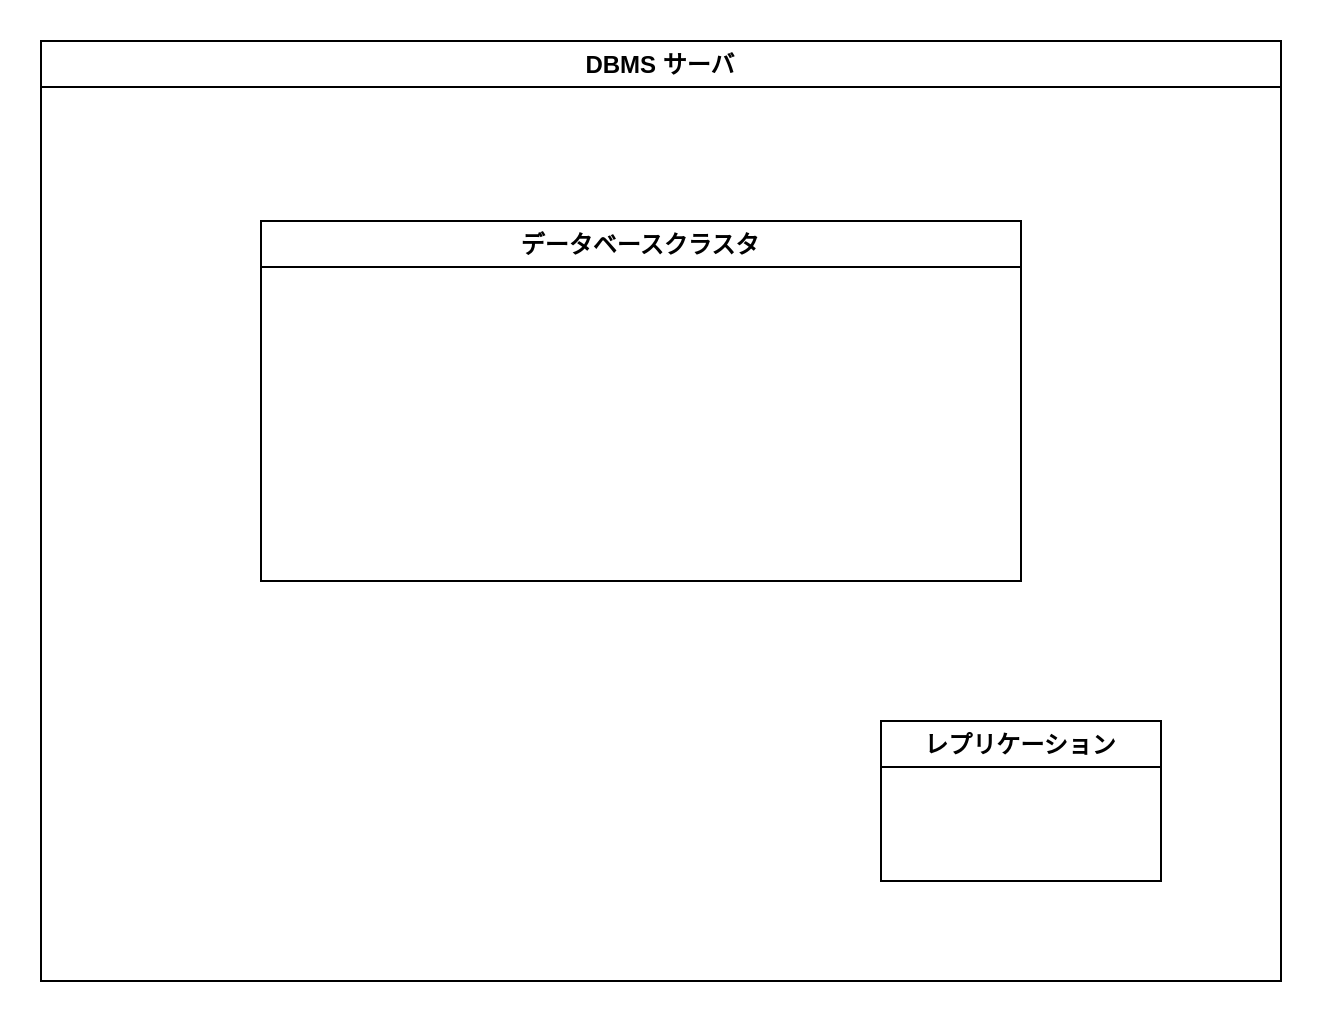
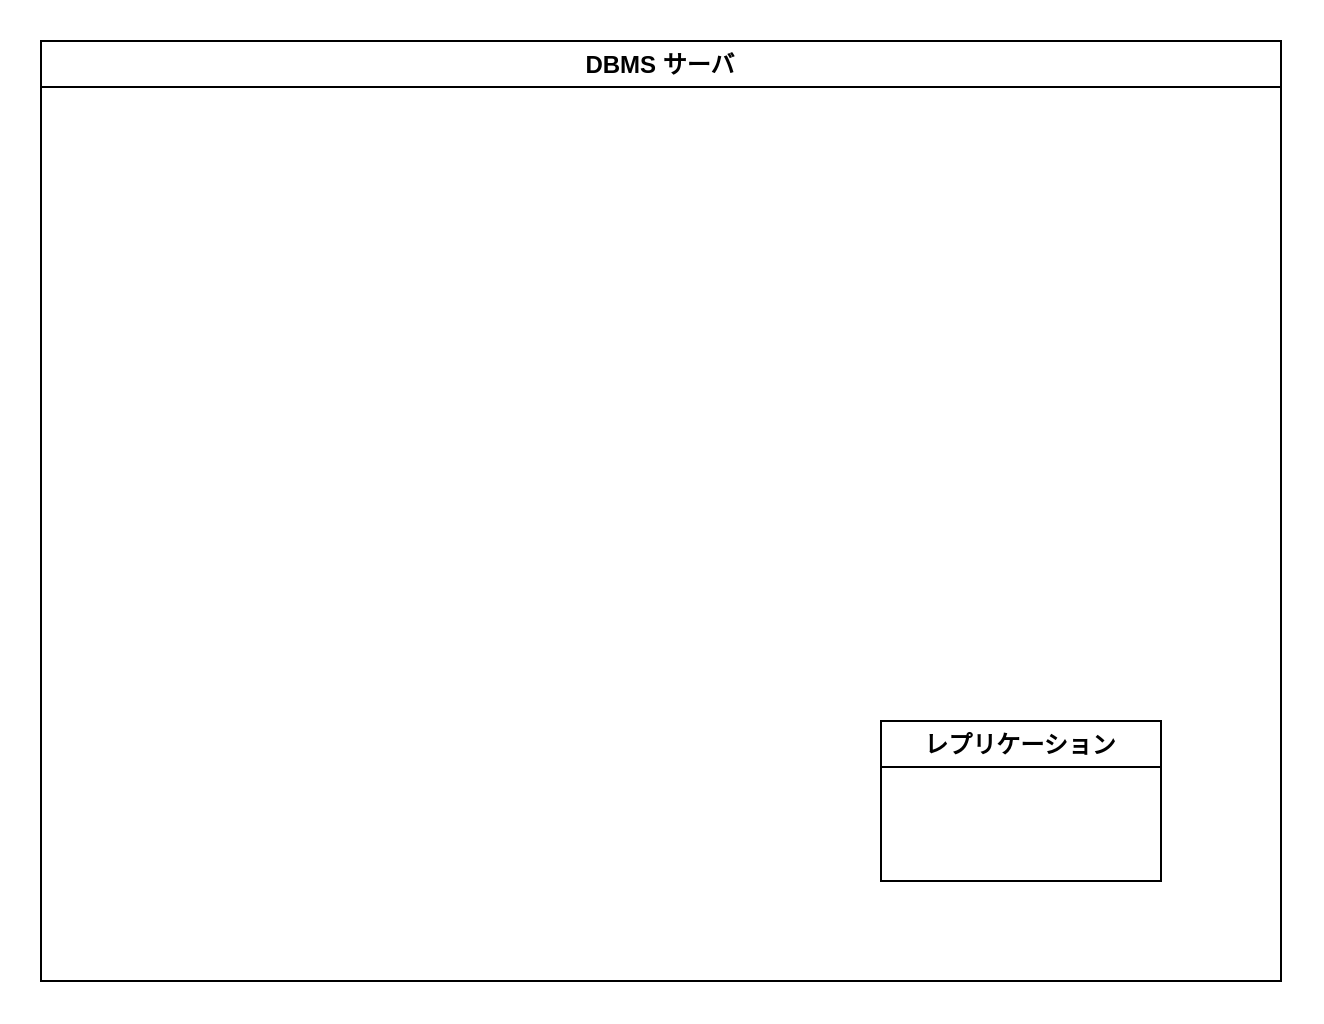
(641, 401) -> none
